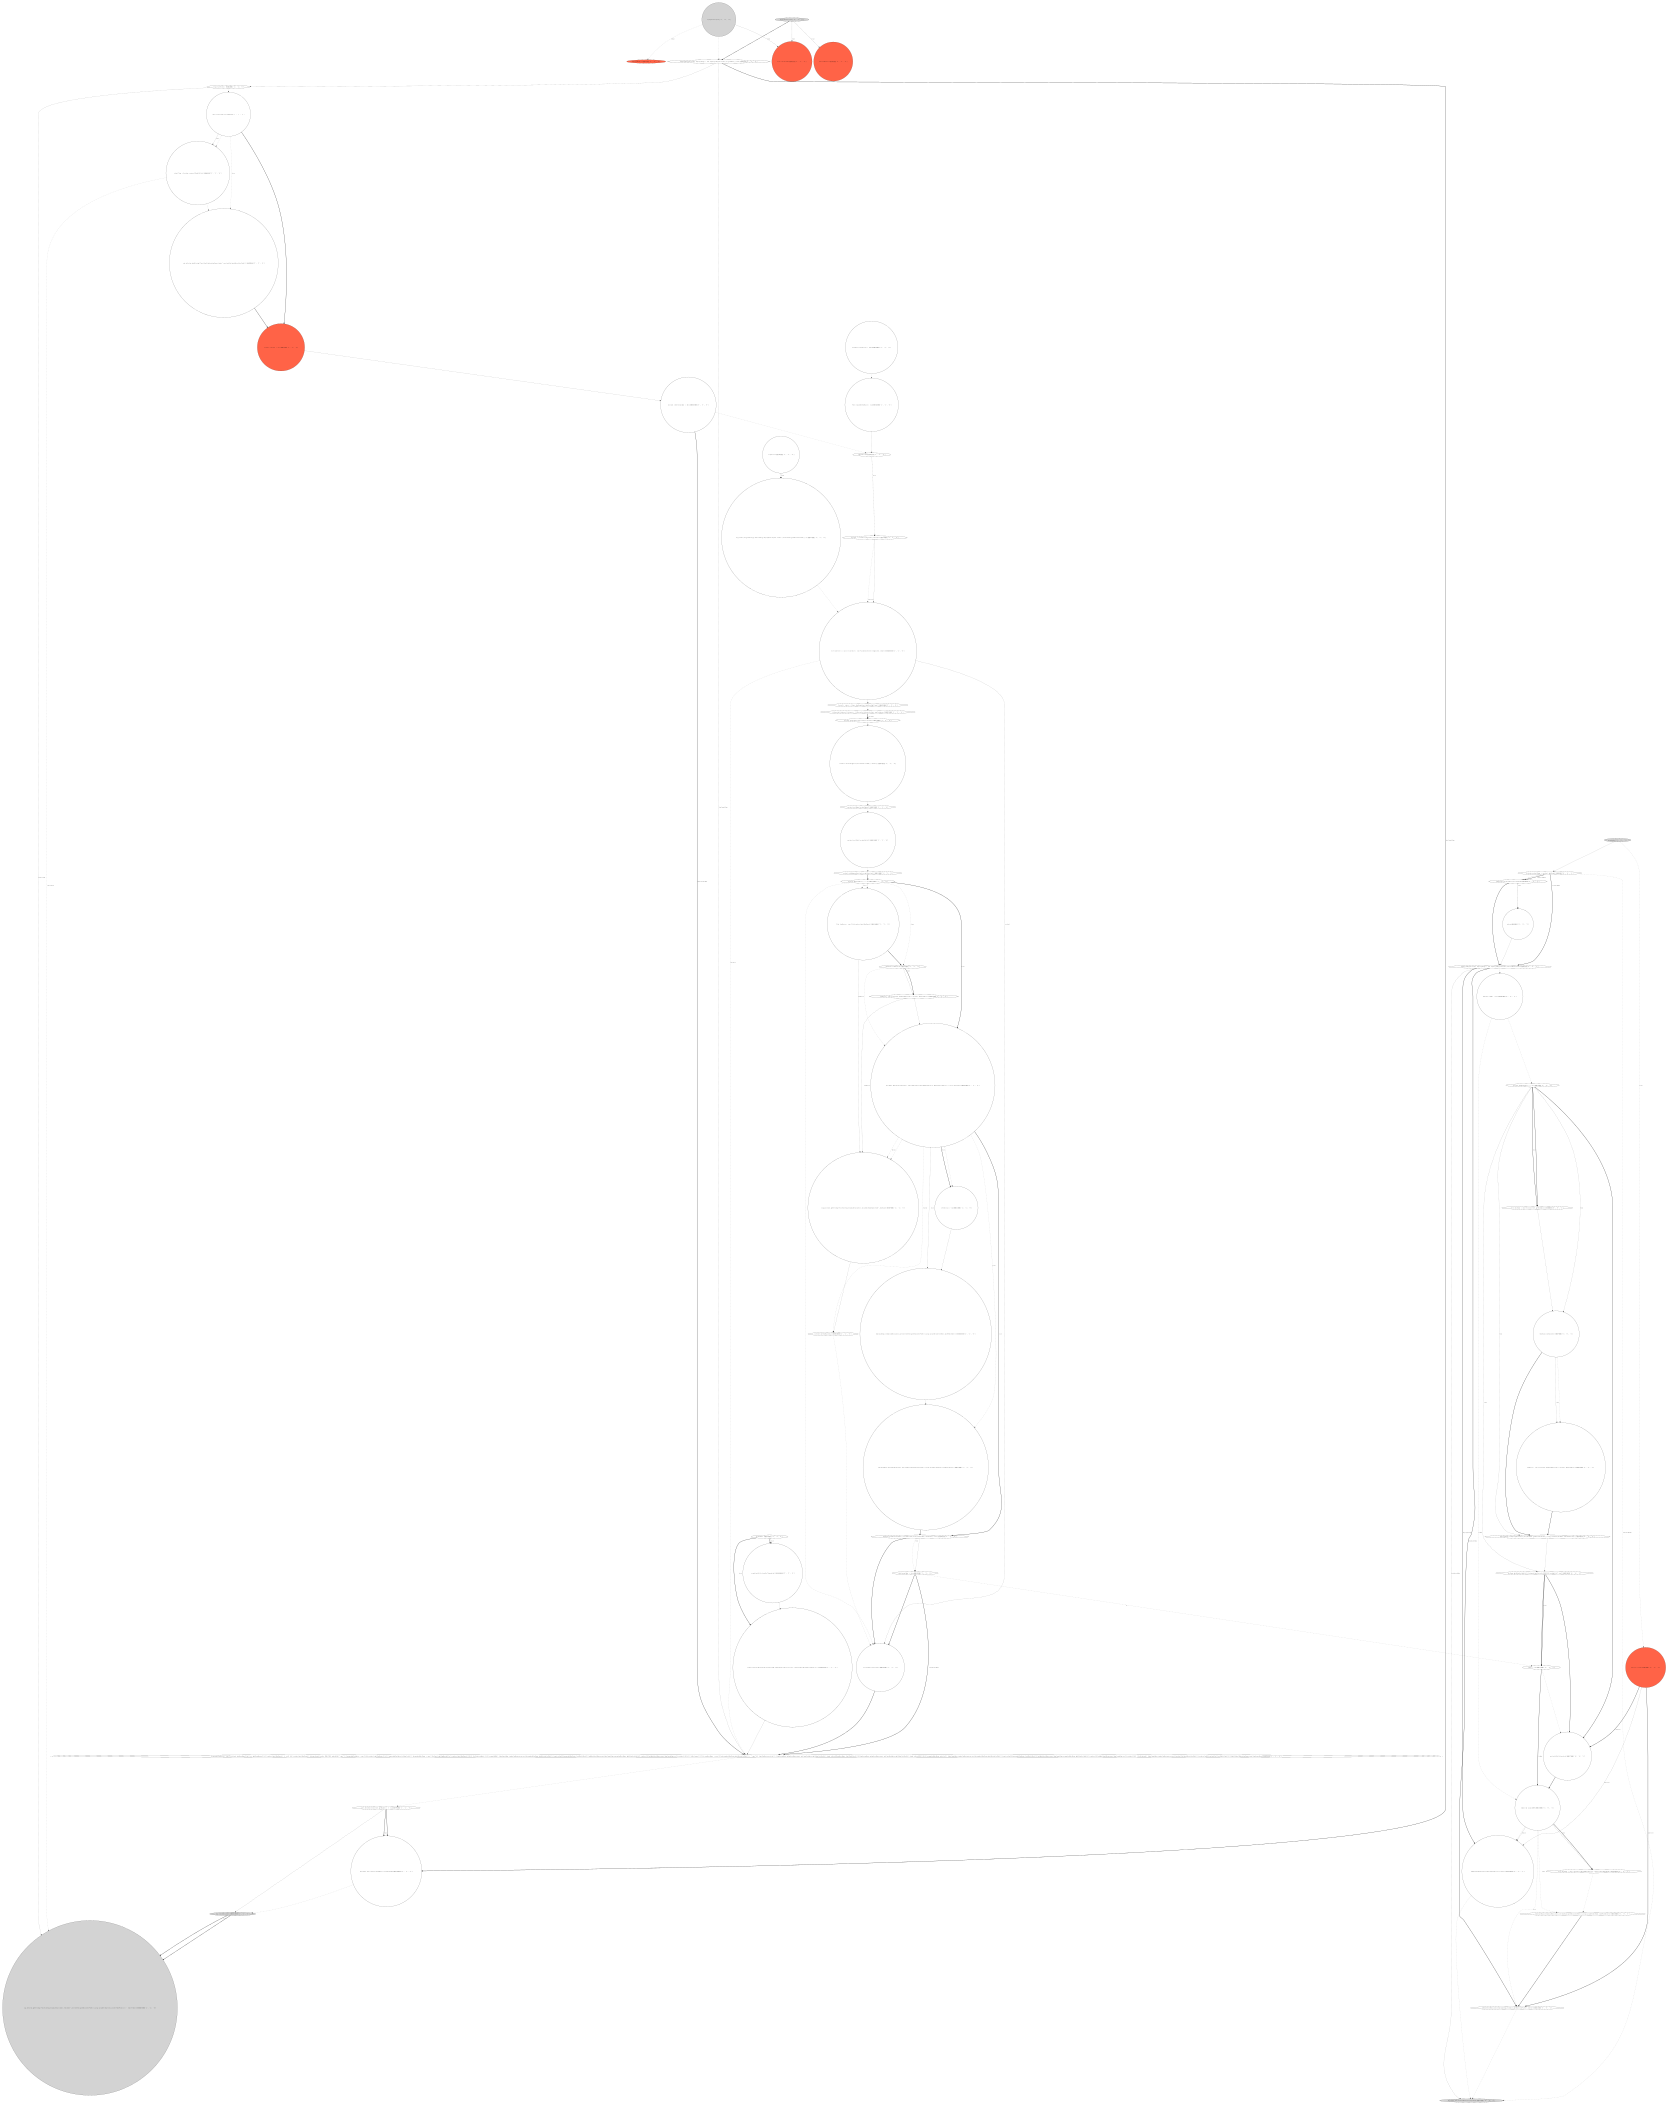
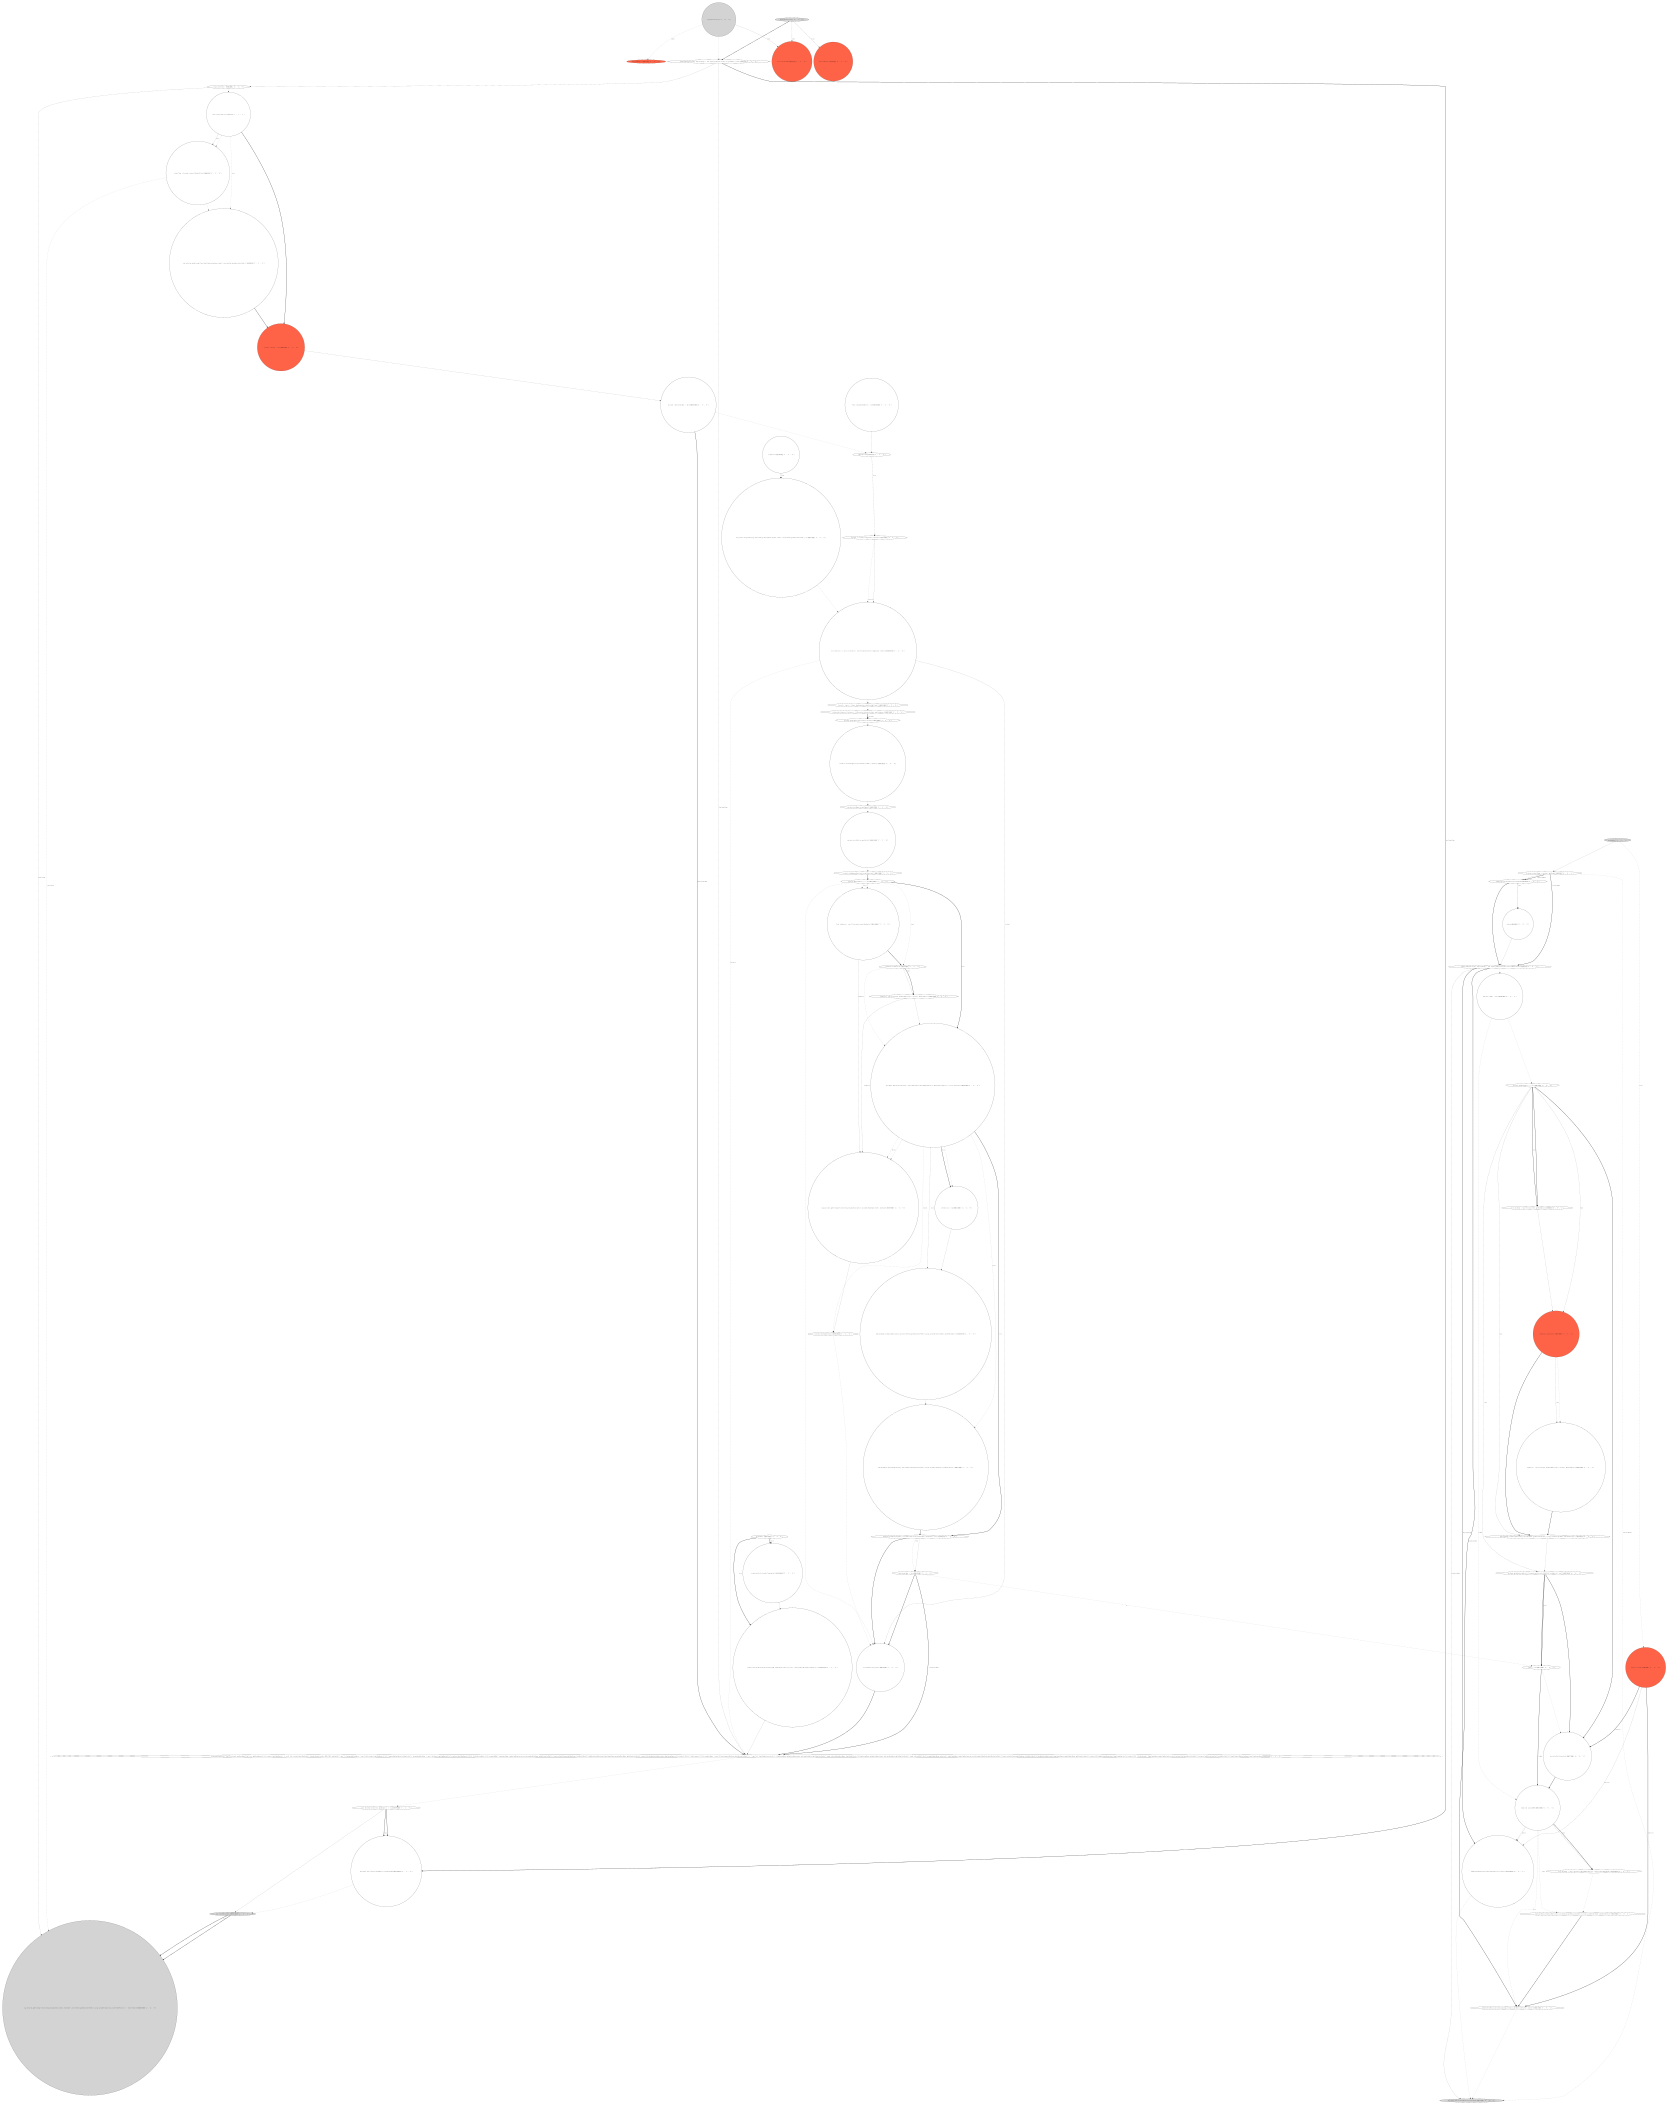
(872, 347) -> none
(1556, 1334) -> (1556, 1334)
